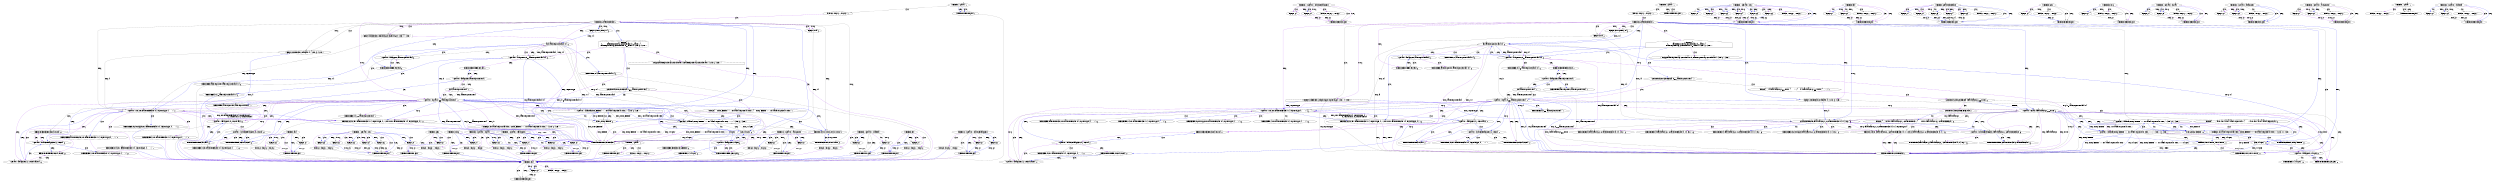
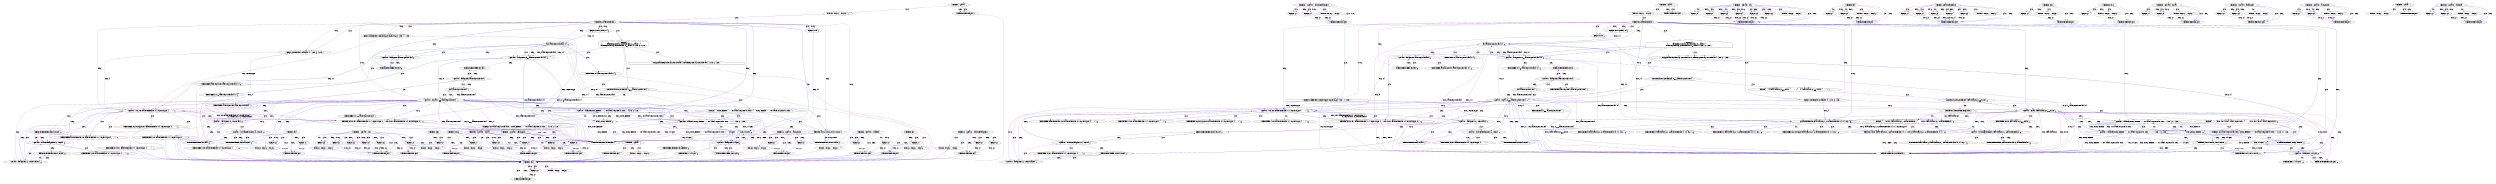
(2015, 106) -> (2015, 106)
none -> (2012, 122)
